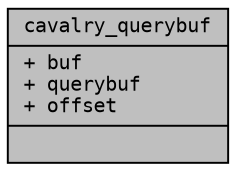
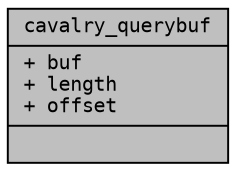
(83, 85) -> (71, 85)
